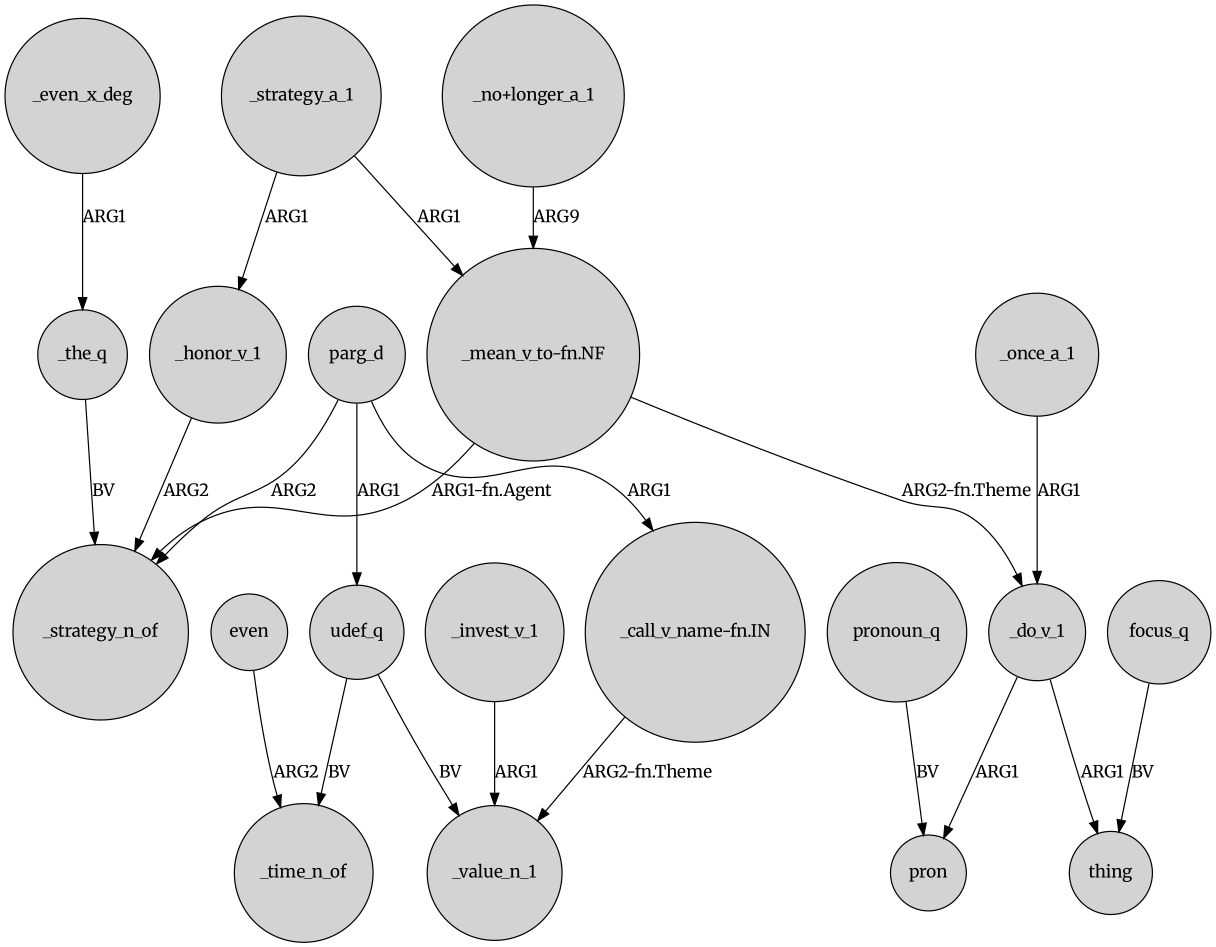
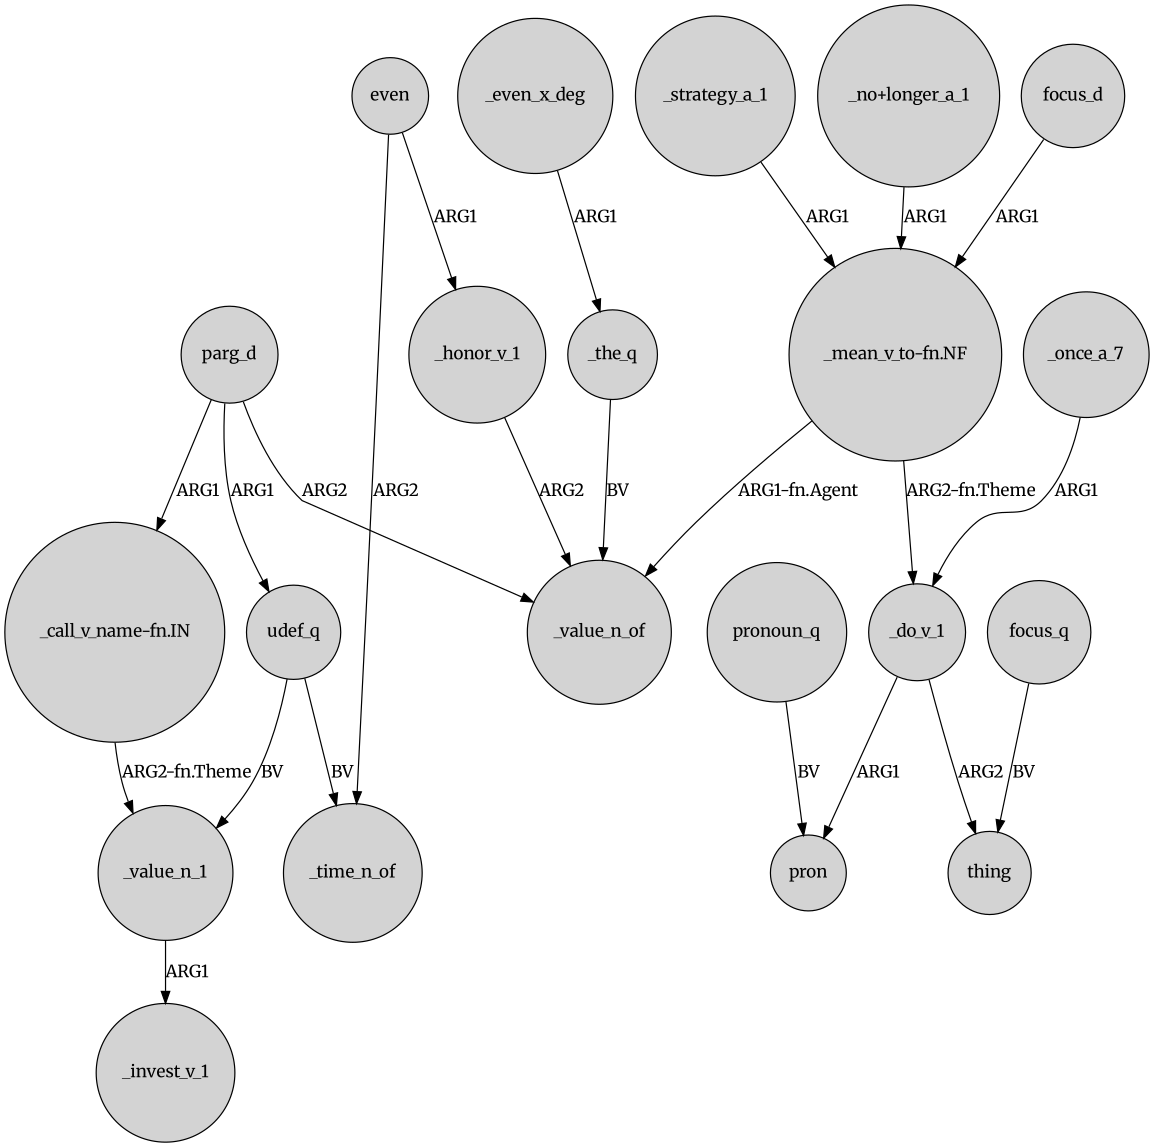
none -> (1073, 96)
(557, 218) -> (926, 218)
(260, 225) -> (427, 205)
(1037, 355) -> (1086, 355)
(101, 632) -> (599, 632)
(495, 747) -> (166, 966)
(1102, 773) -> (981, 773)
